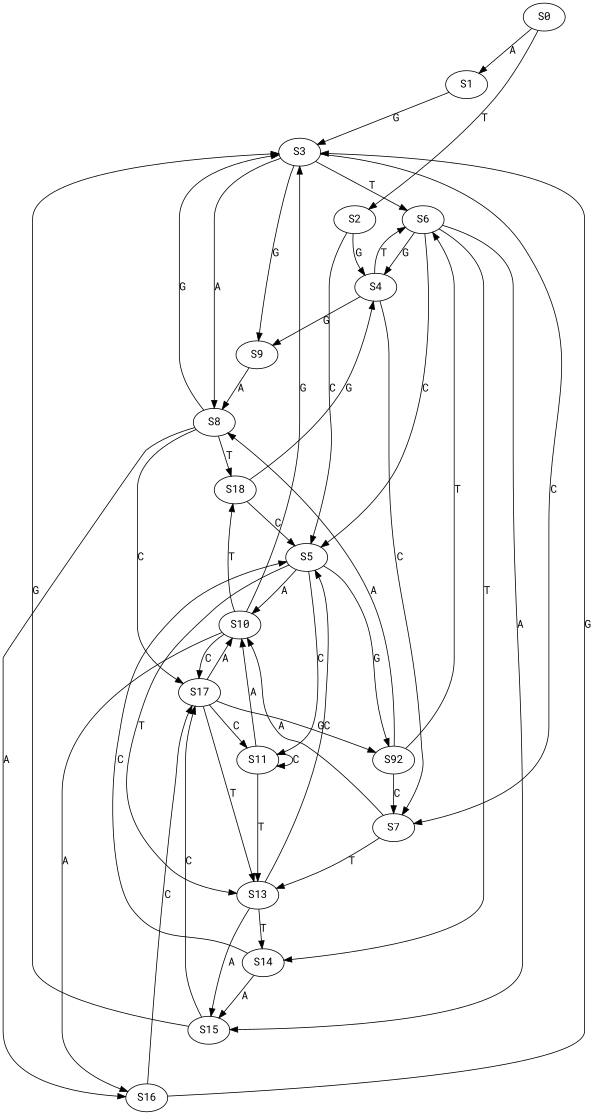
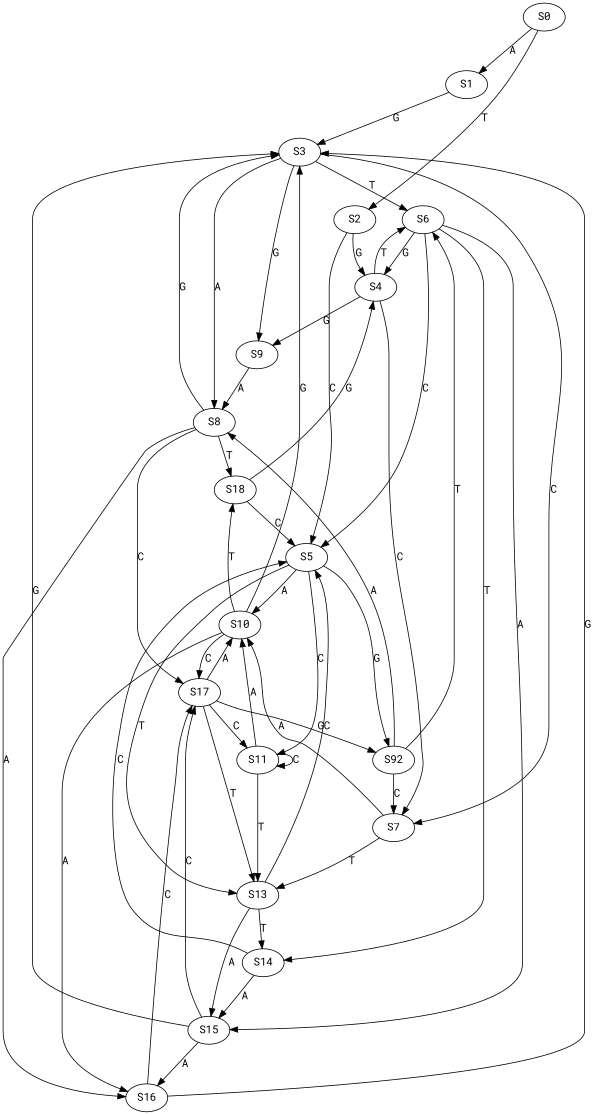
none -> (180, 1061)
